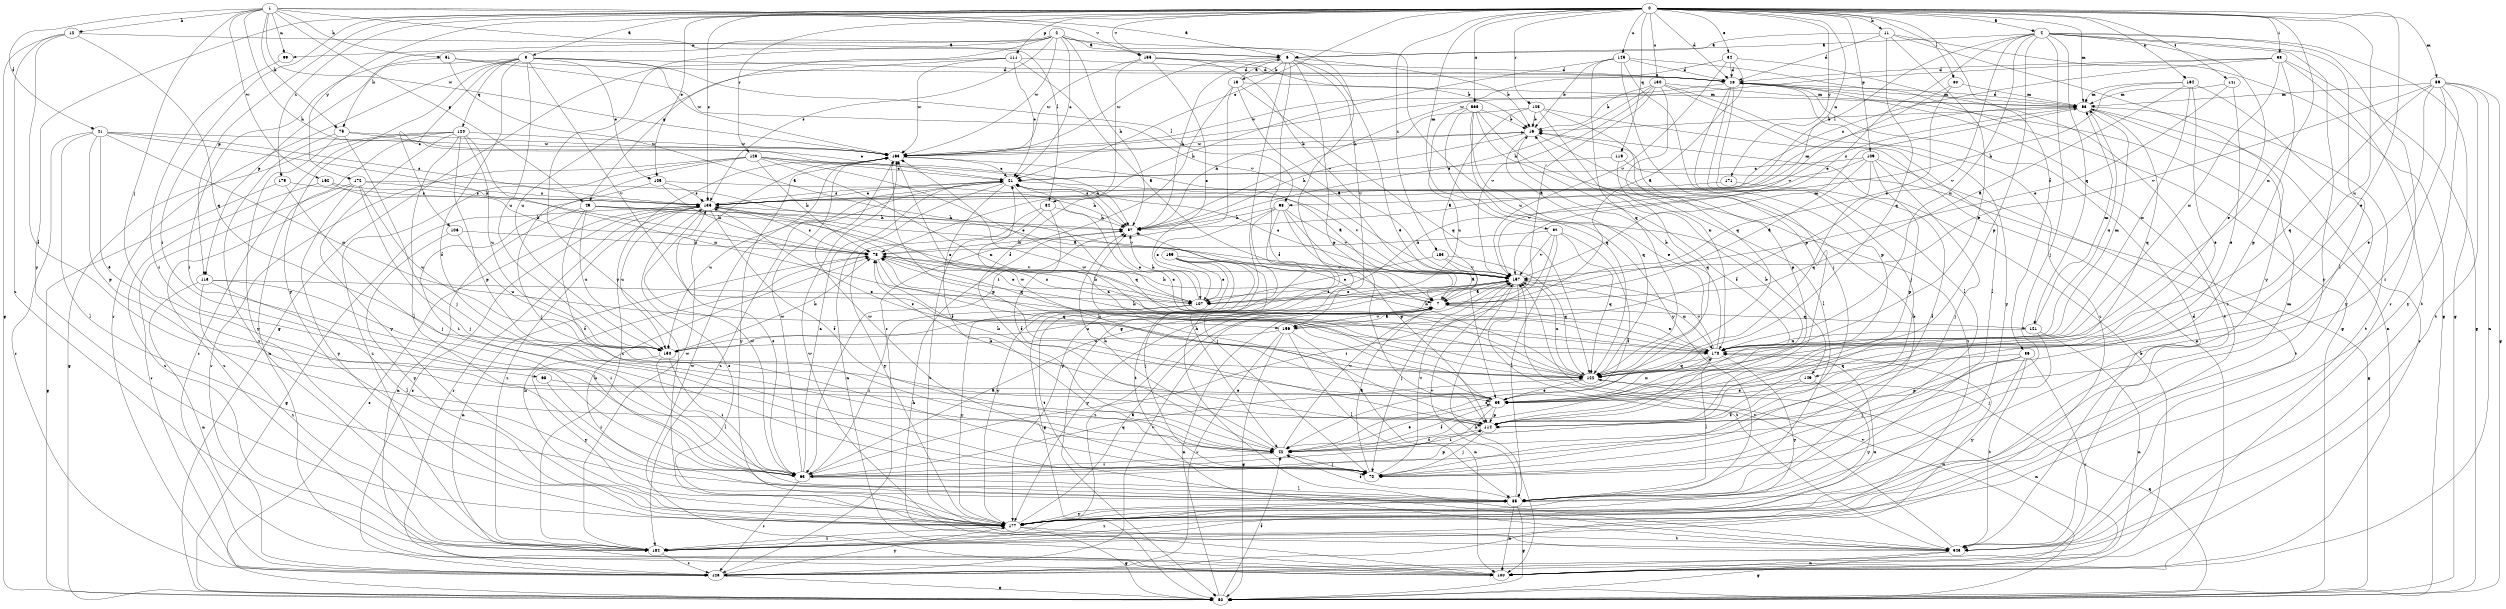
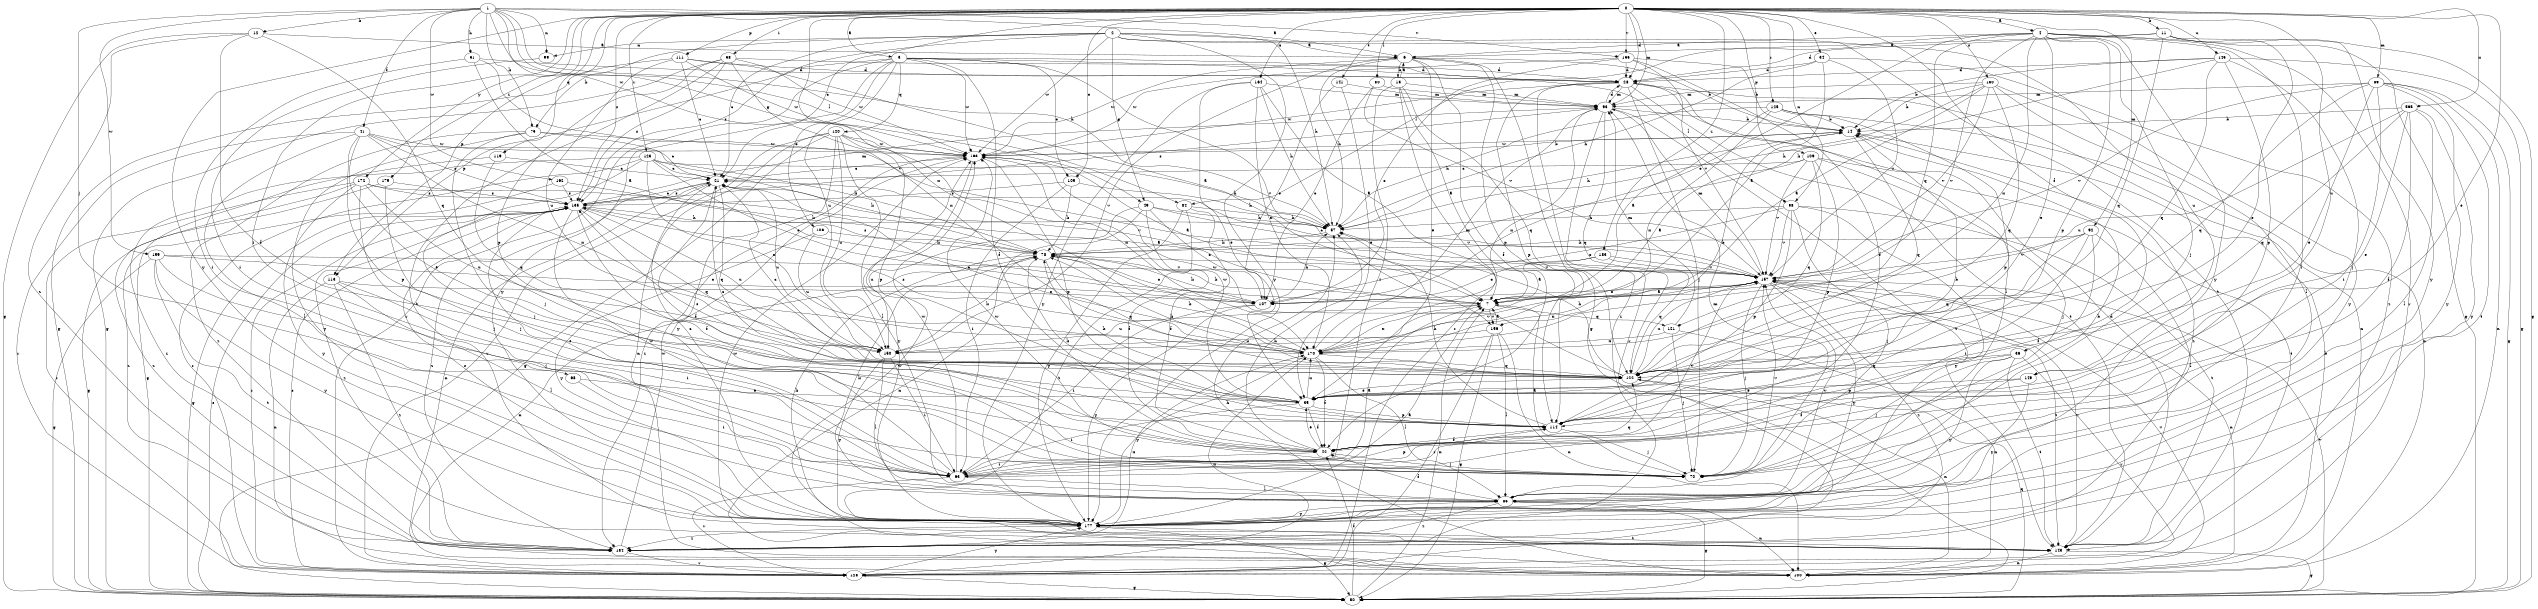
none -> (175, 25)
(1532, 132) -> (1850, 132)
(1729, 181) -> none
(1360, 208) -> (1124, 174)
(1476, 428) -> (2232, 428)
(1957, 551) -> (2059, 551)
